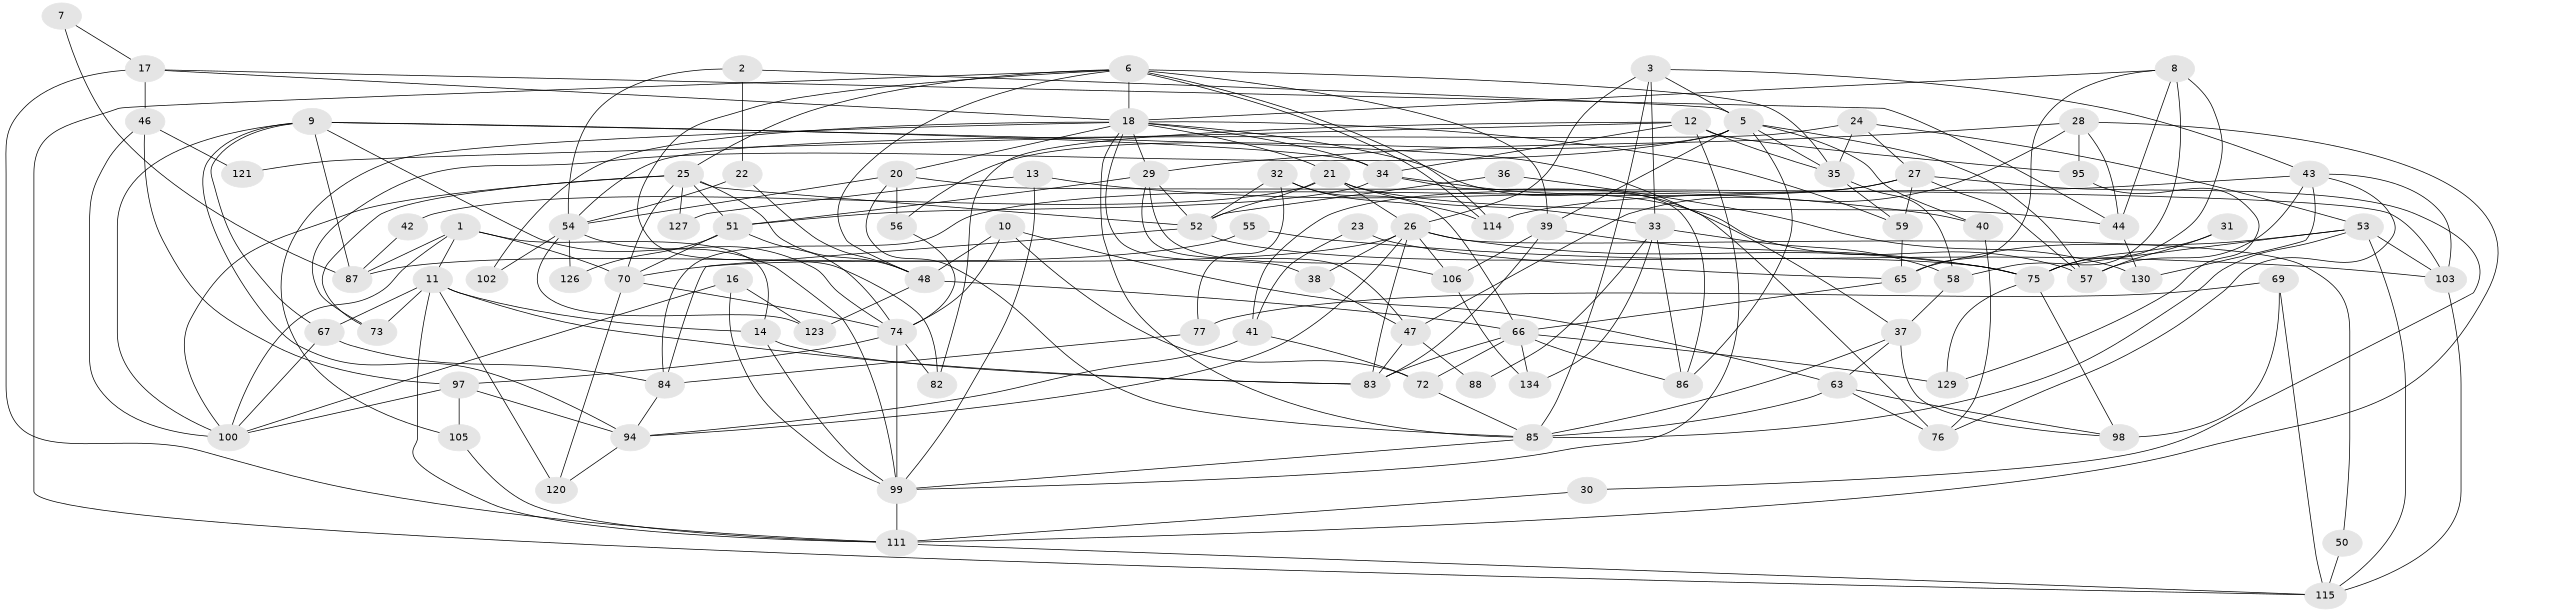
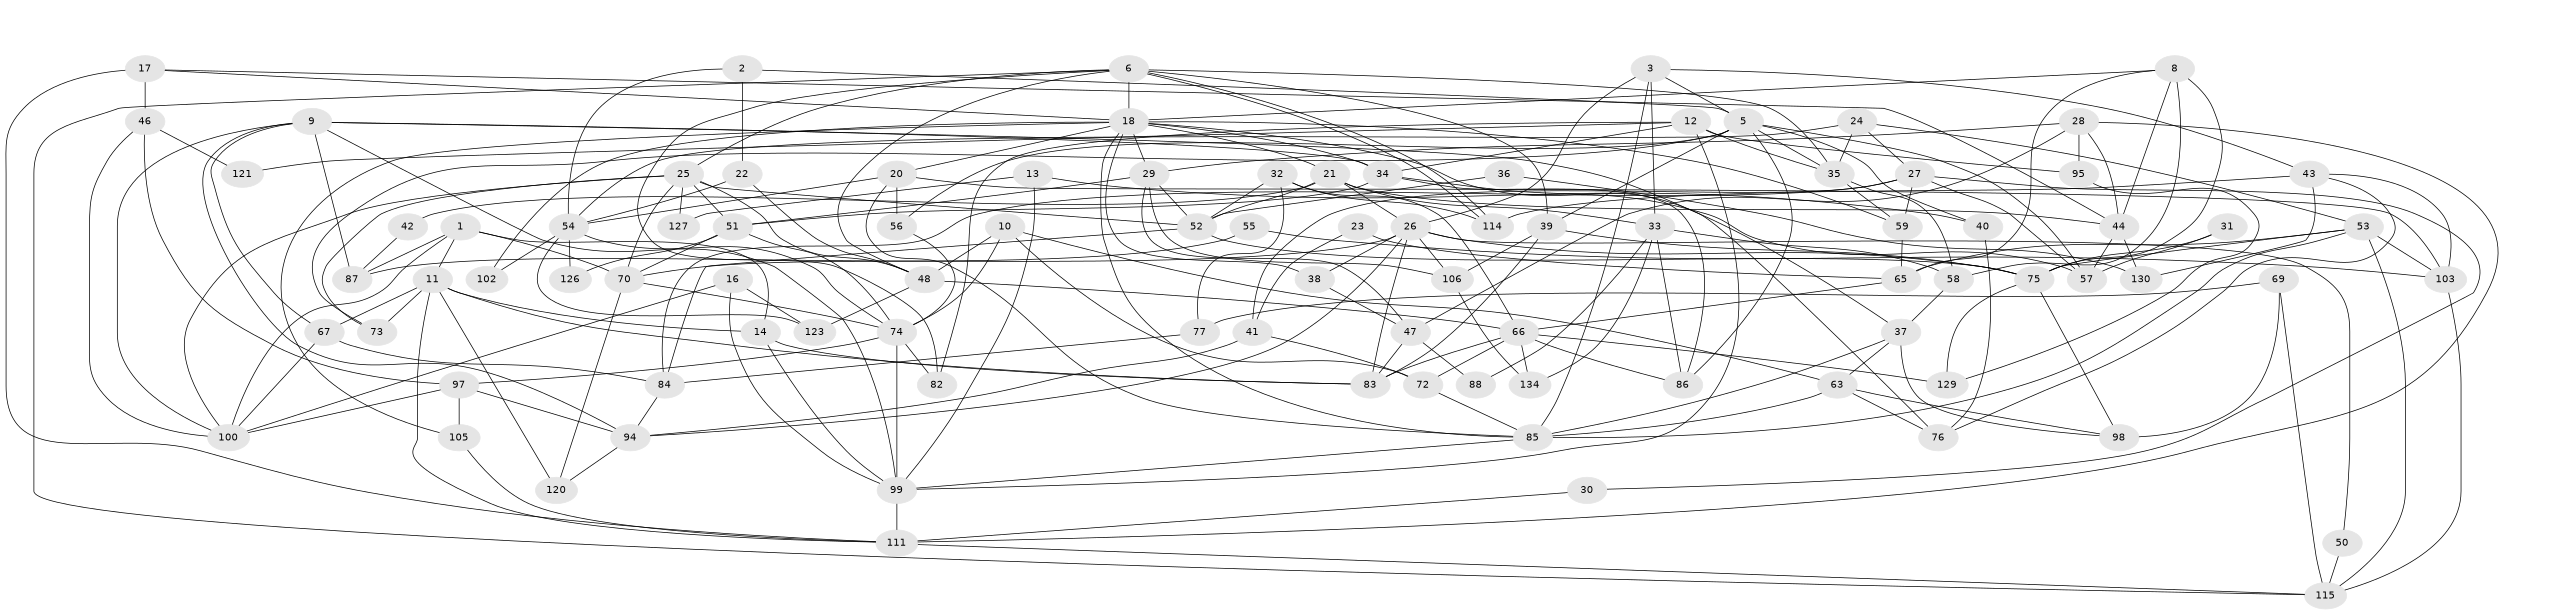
(62, 16) -> none
(2209, 256) -> (2104, 251)
